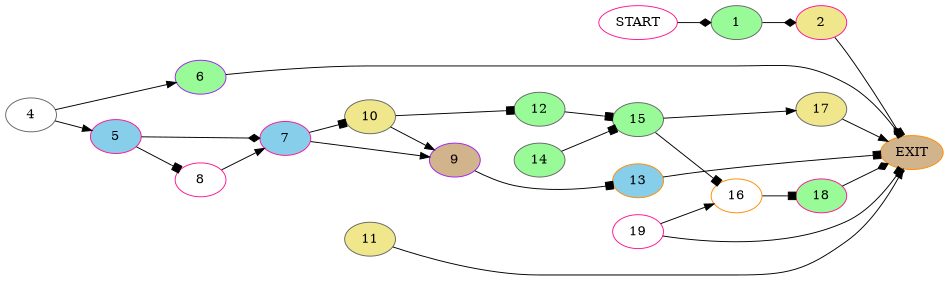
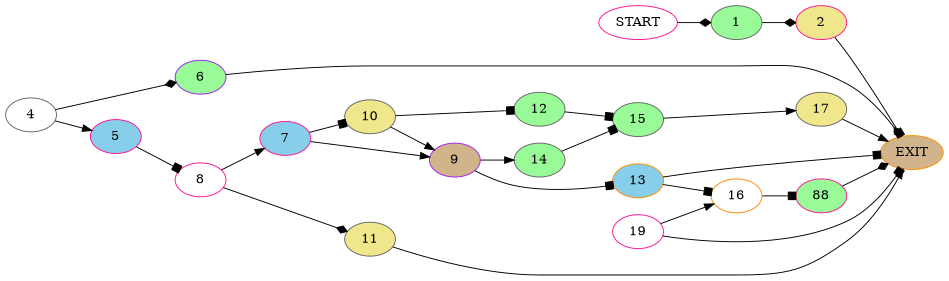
(111, 97) -> (111, 97)
(195, 137) -> none
(684, 155) -> (683, 188)
none -> (493, 160)
(821, 196) -> (821, 196)
none -> (280, 208)
